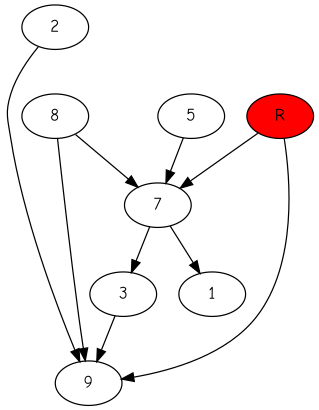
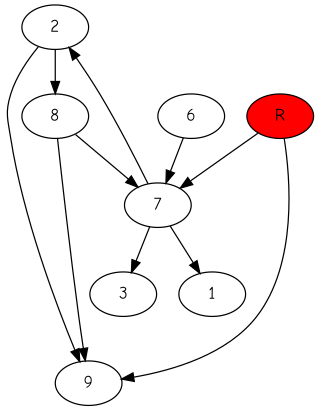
none -> (55, 66)
(191, 116) -> (191, 116)
none -> (114, 120)
(108, 333) -> none
